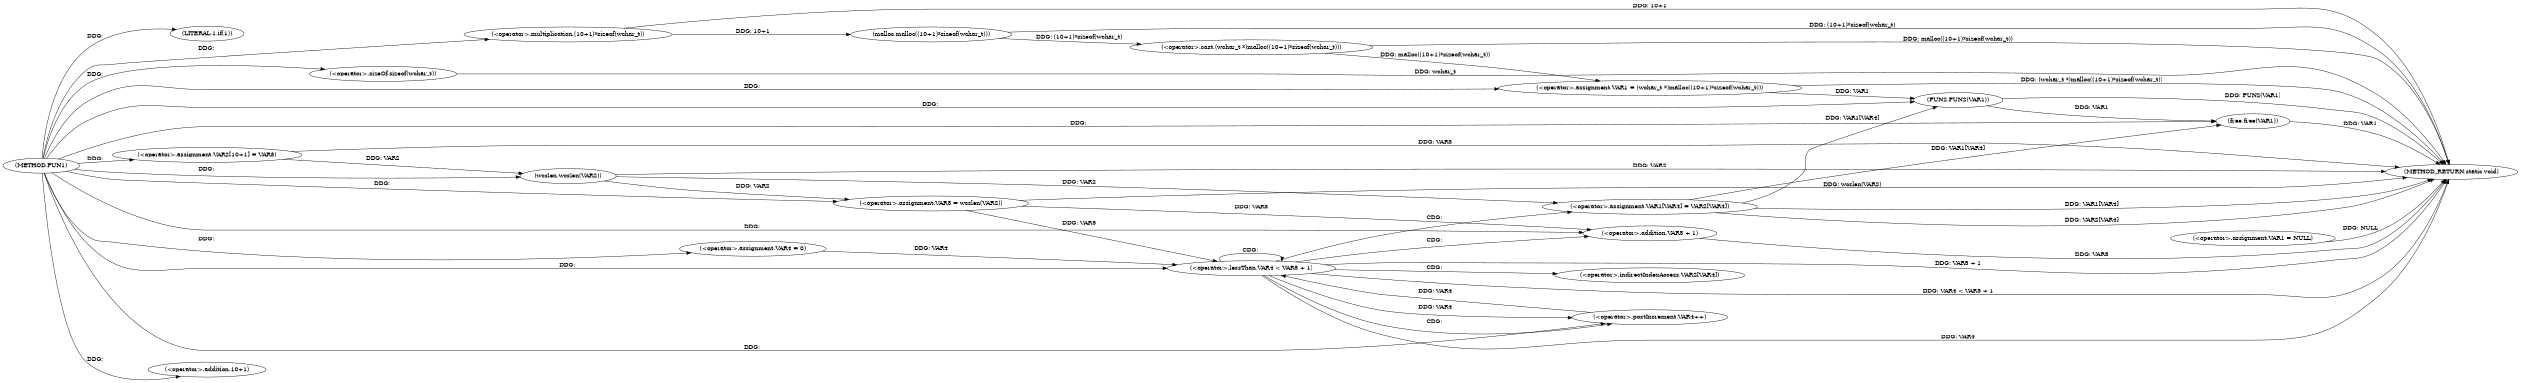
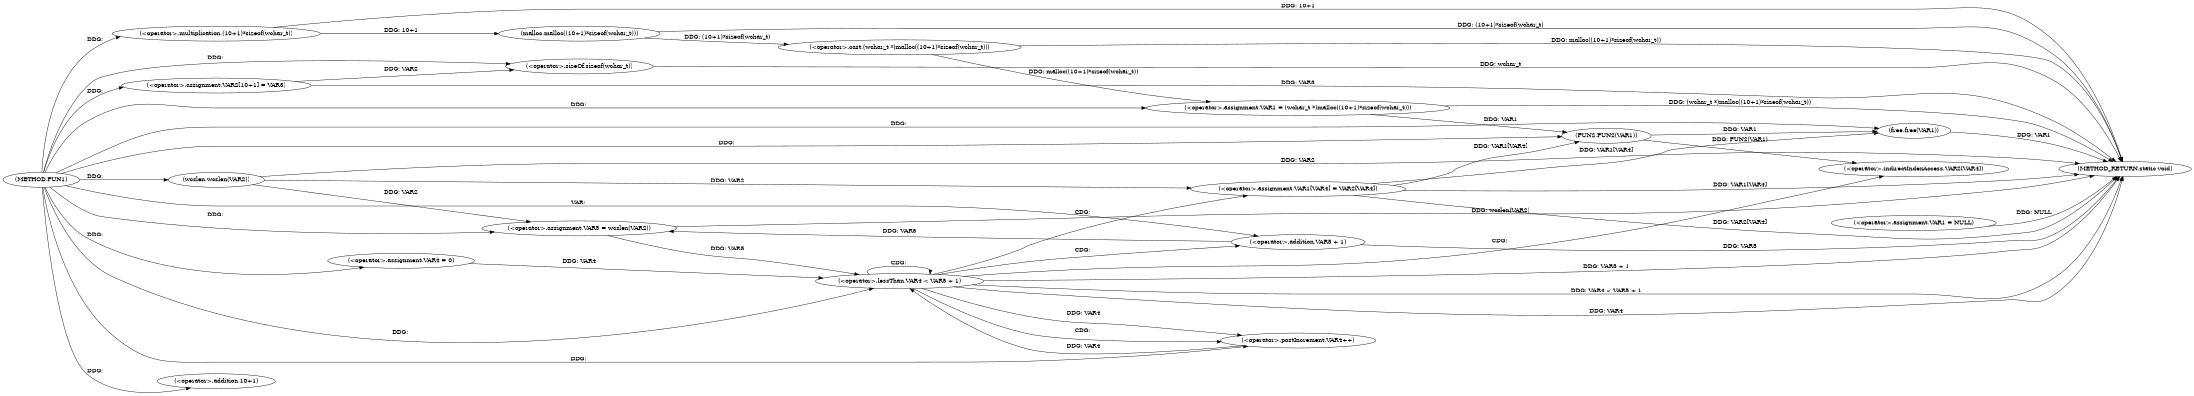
(207, 34) -> none
(2228, 101) -> (1737, 150)
(401, 166) -> (402, 76)
(1304, 216) -> (952, 238)
(753, 227) -> (579, 203)
